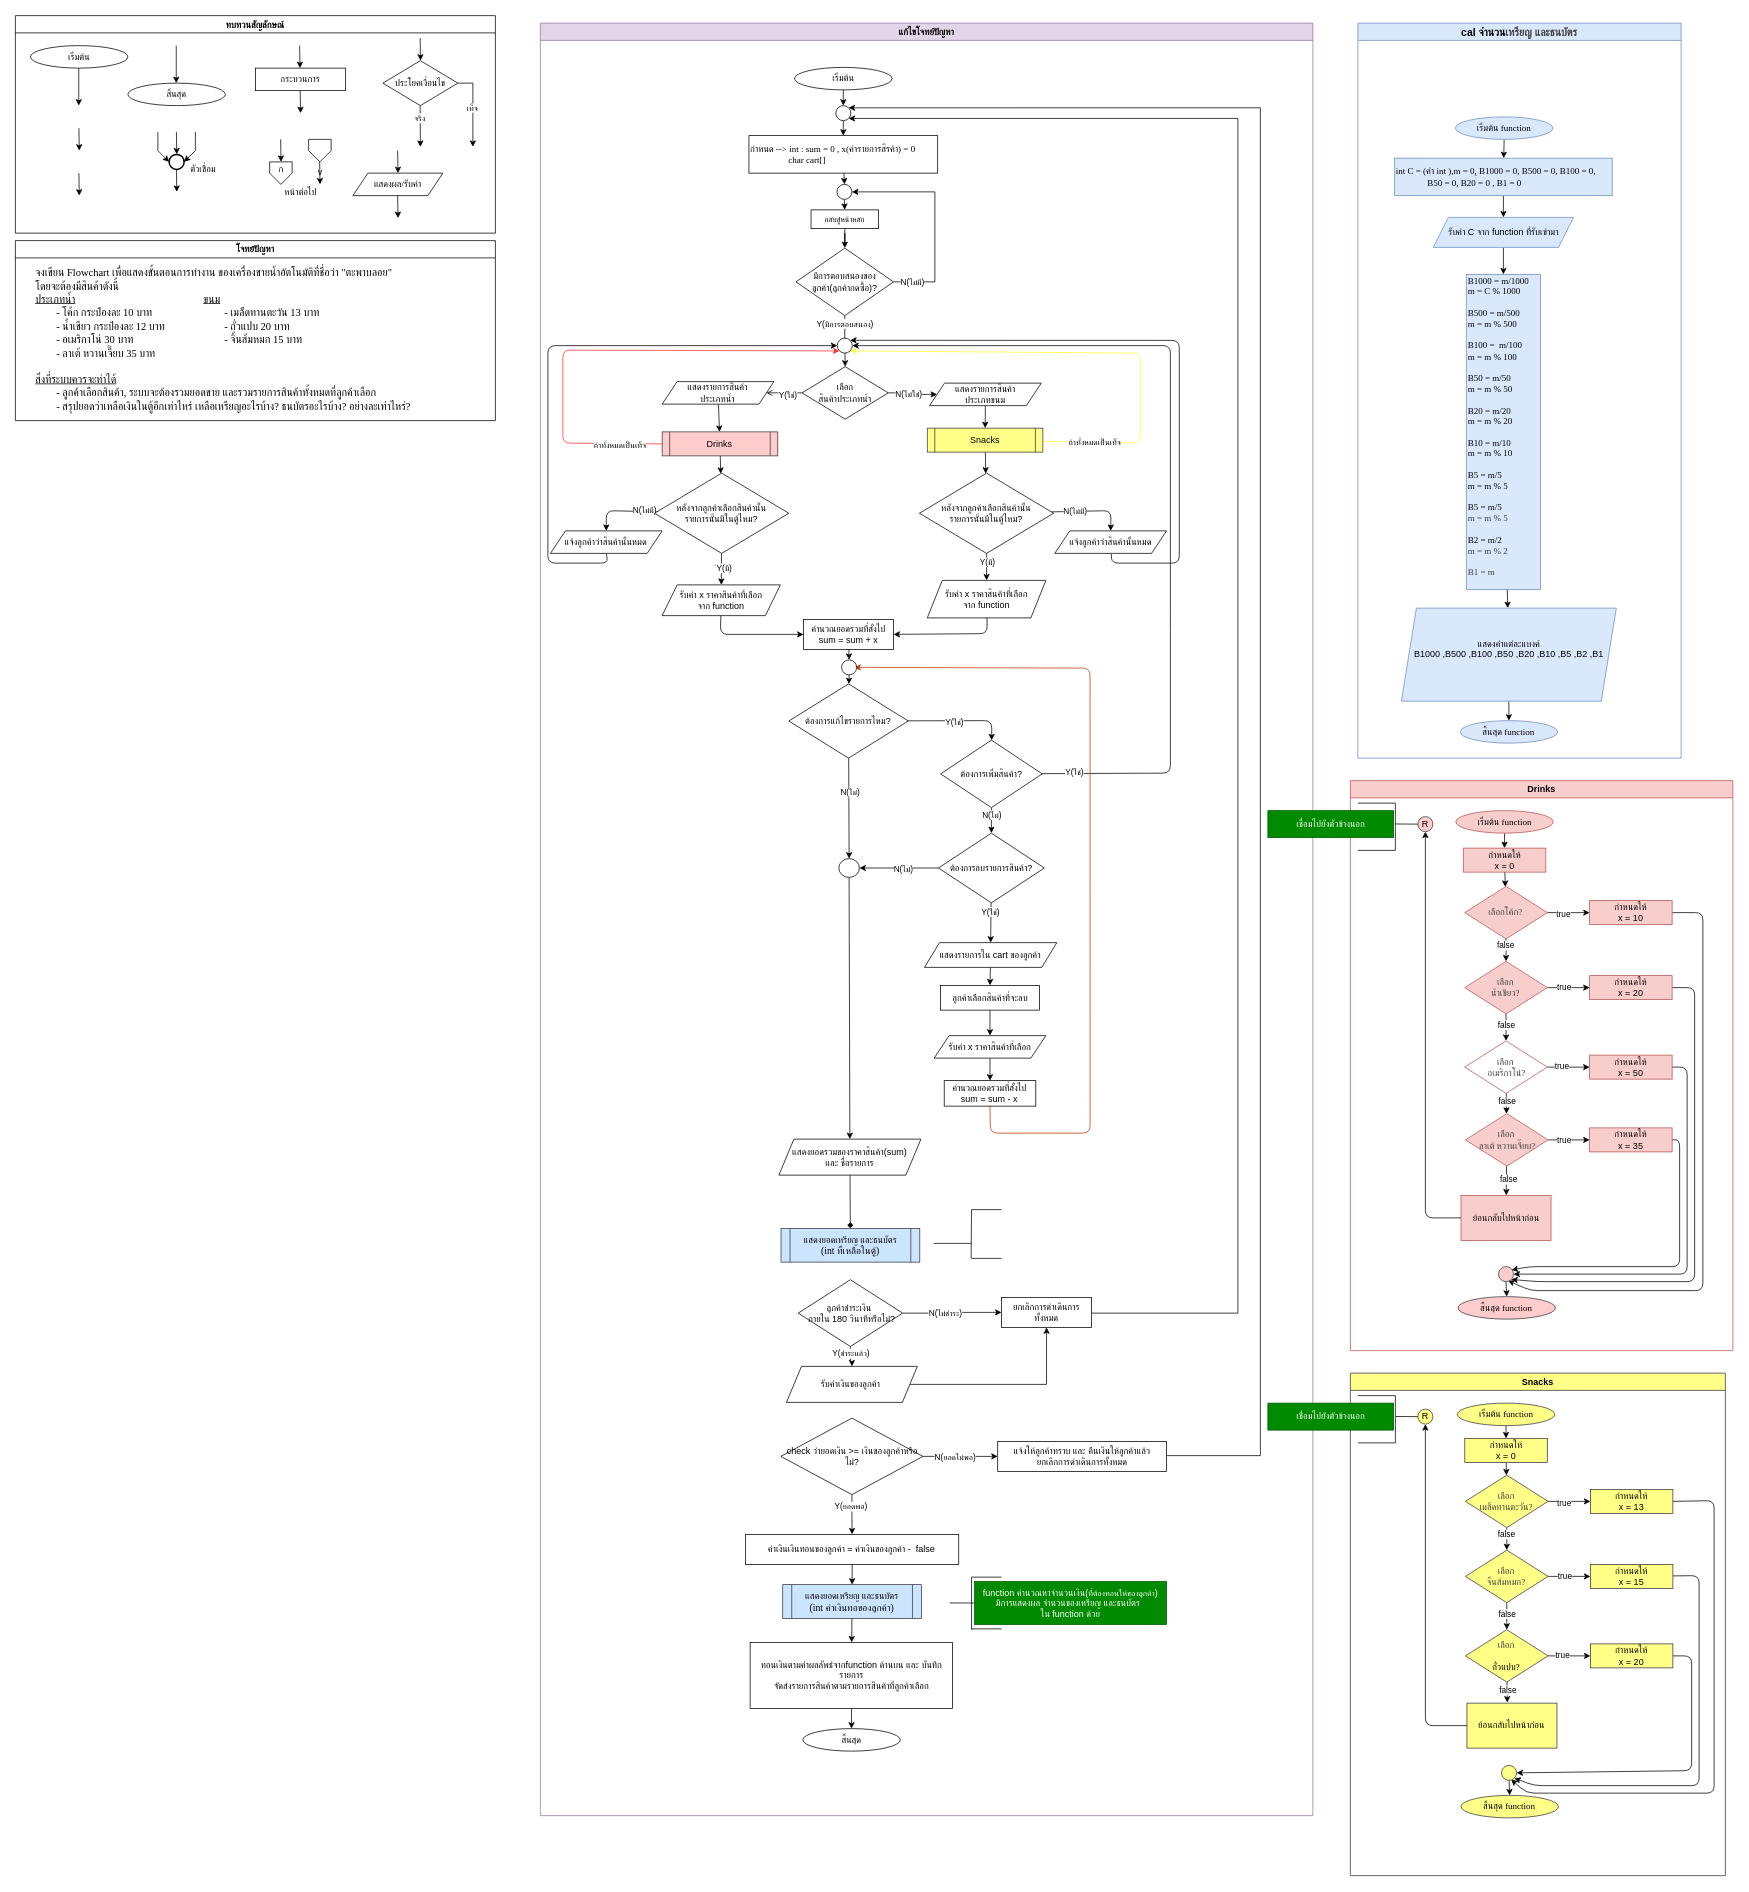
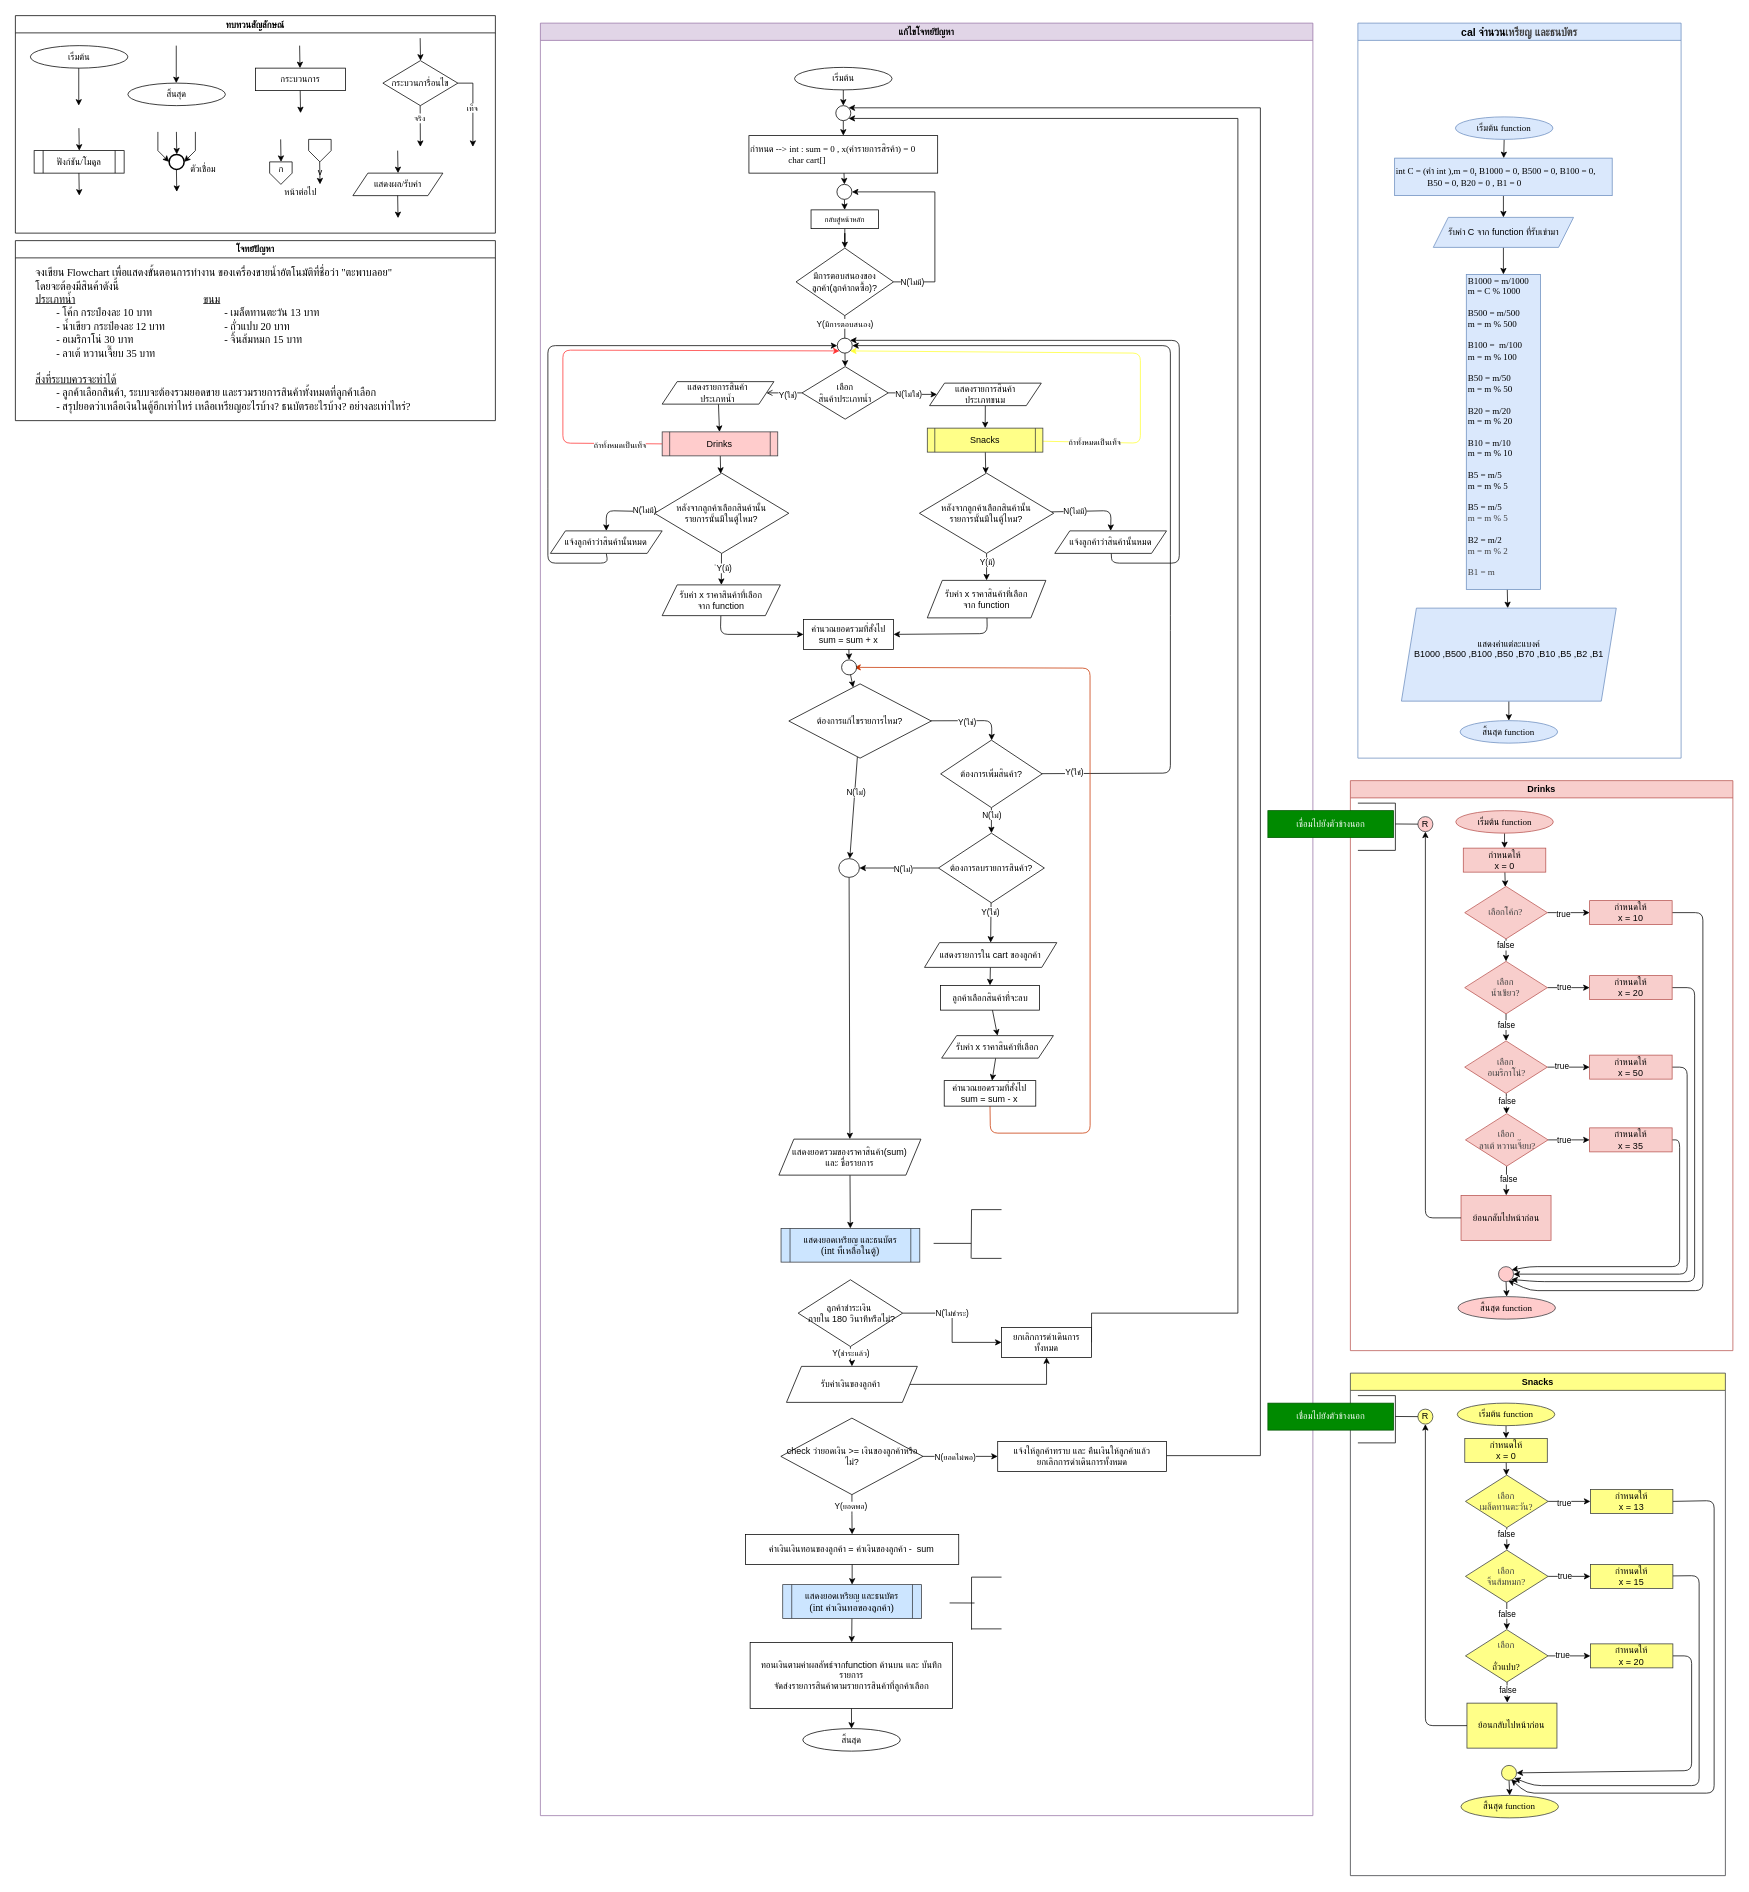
(420, 83) -> (420, 83)
none -> (79, 162)
(1509, 654) -> (1509, 654)
(849, 721) -> (860, 721)
(990, 1047) -> (998, 1047)
(1506, 1067) -> (1506, 1067)
(850, 1221) -> (850, 1221)
(1047, 1312) -> (1047, 1342)
(852, 1549) -> (852, 1549)
(1071, 1603) -> none
